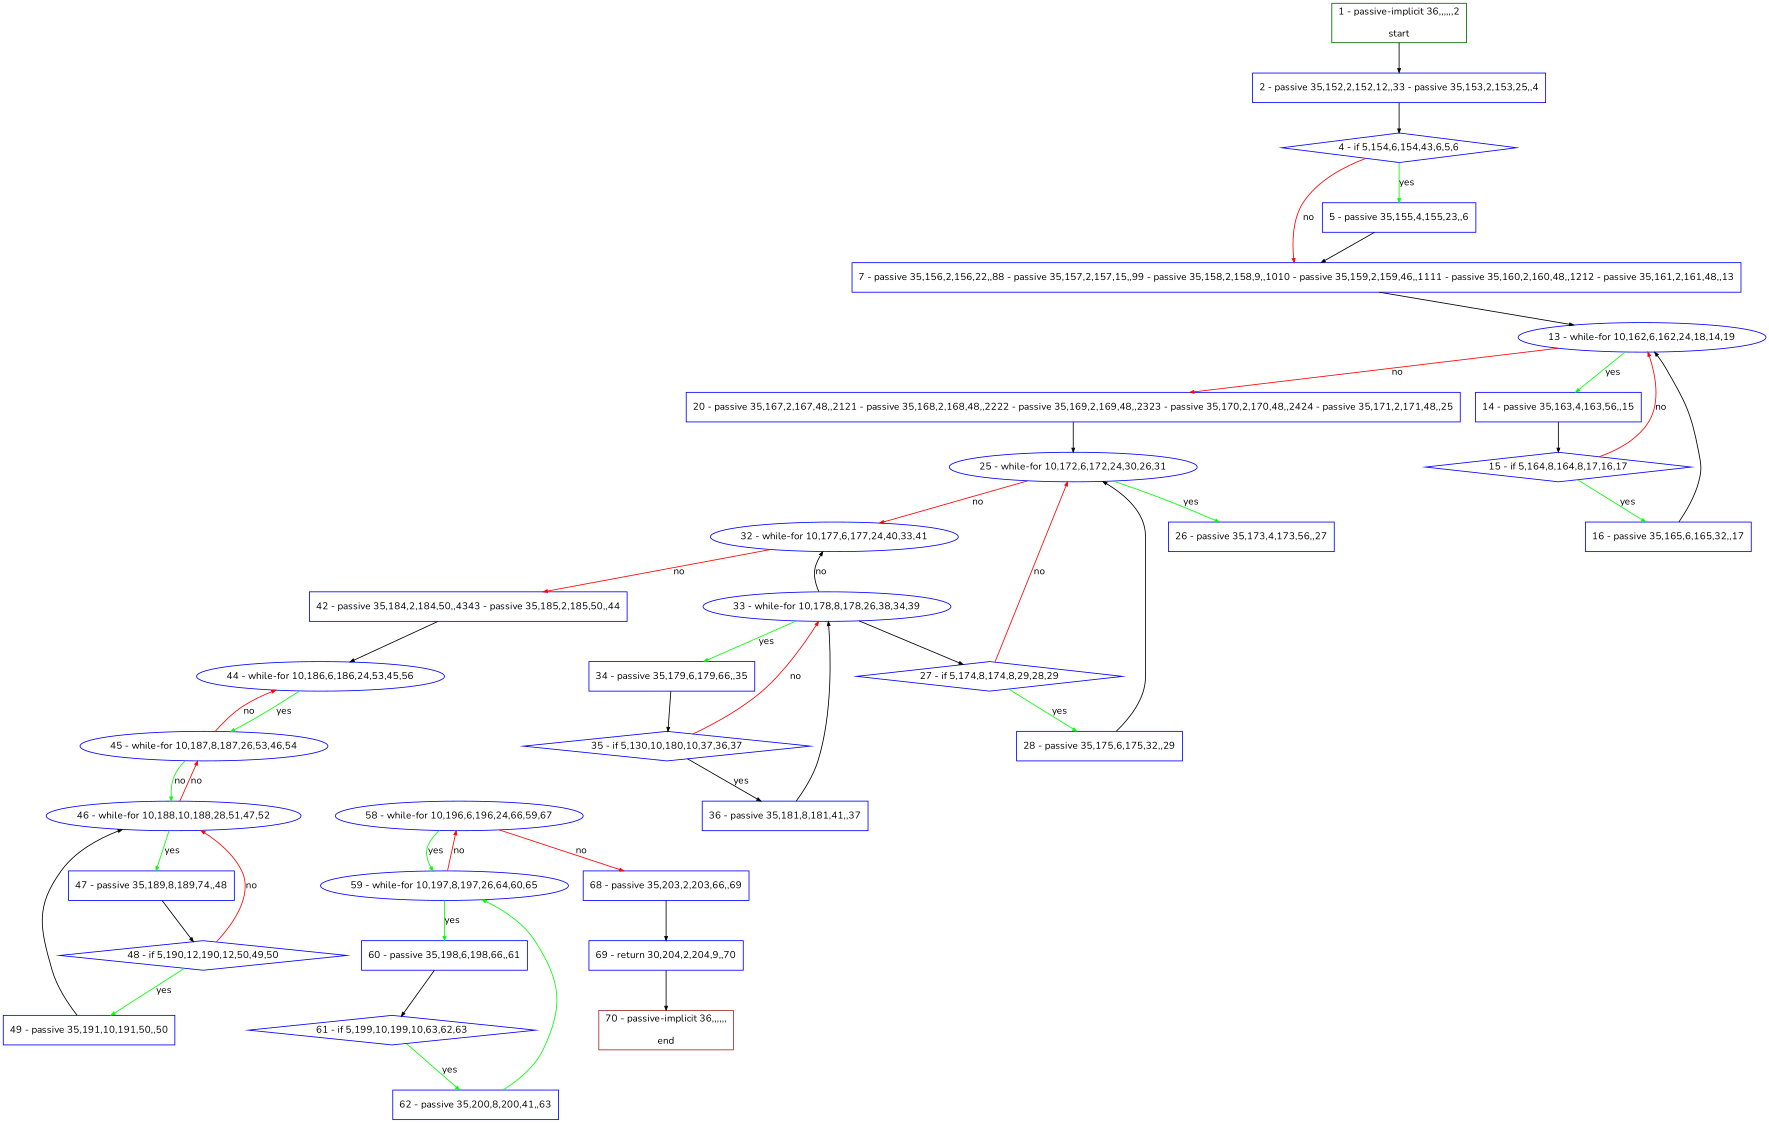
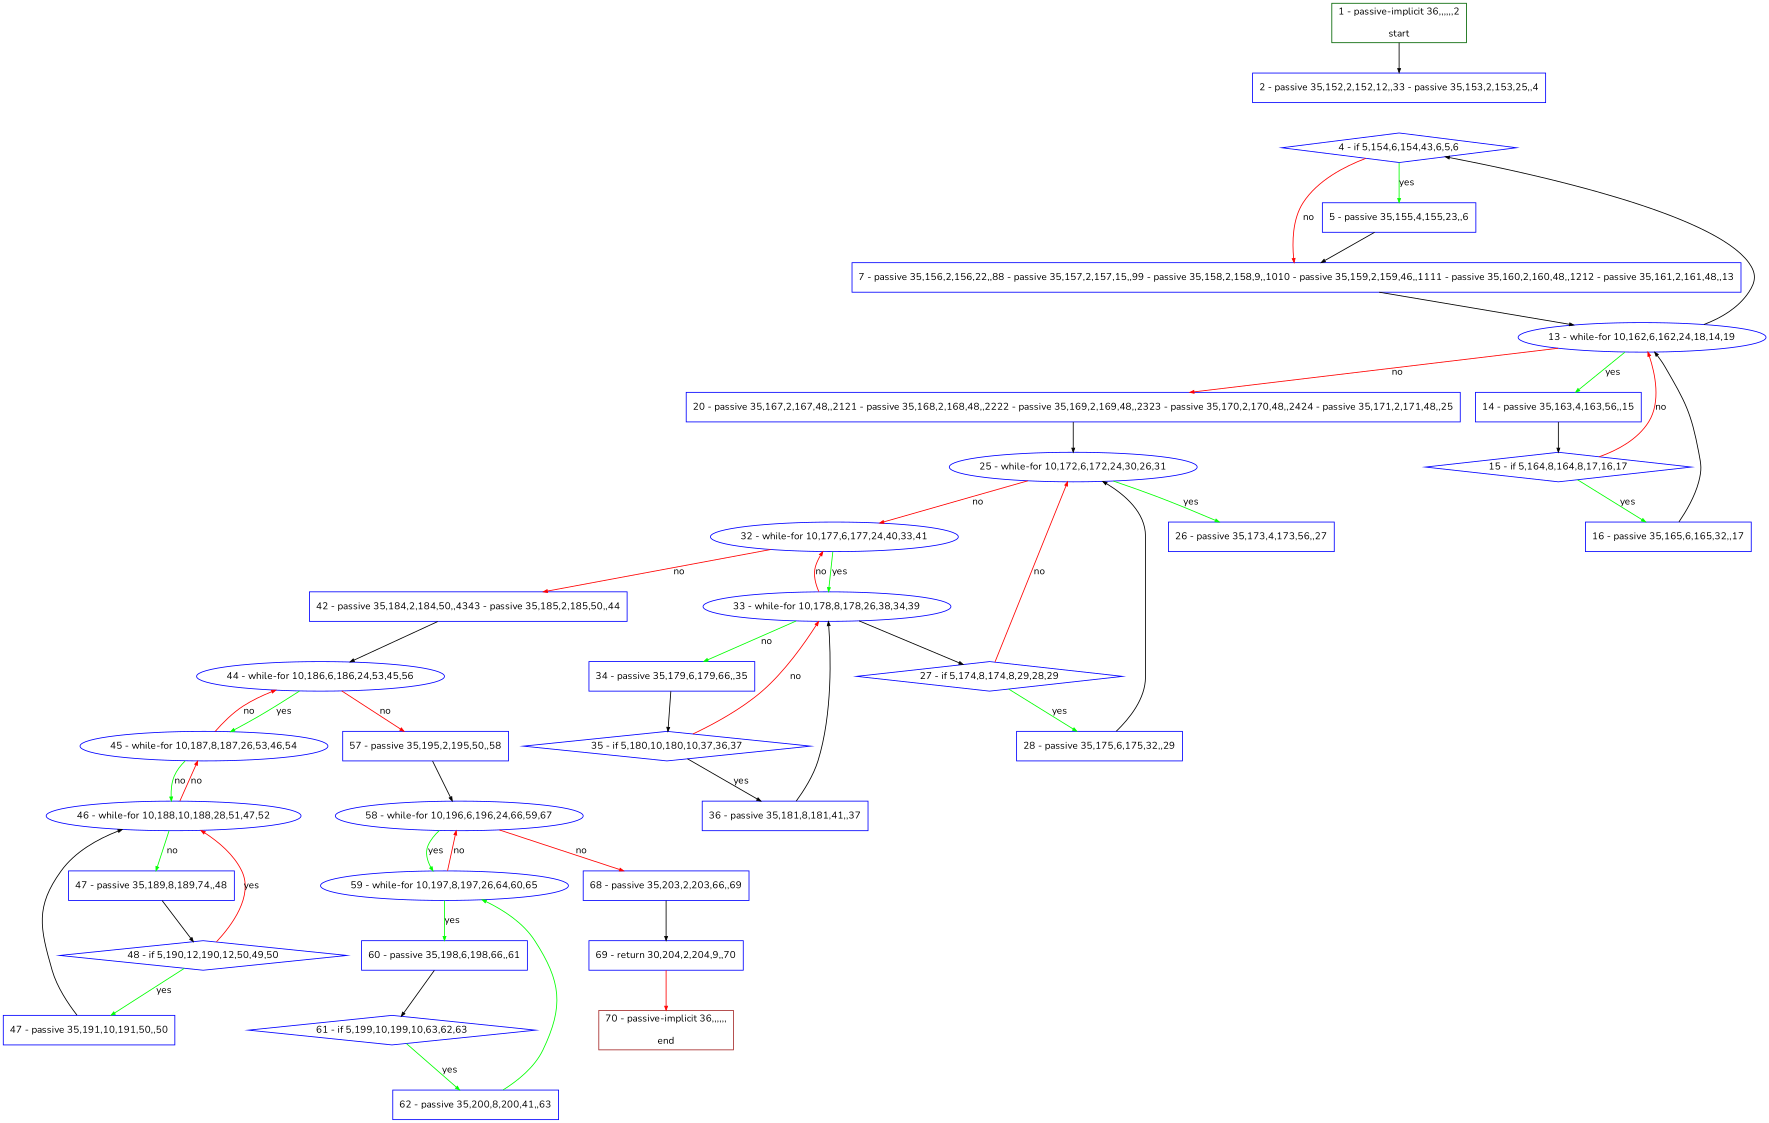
(1399, 116) -> (1648, 208)
none -> (831, 570)
(815, 573) -> (815, 573)
(767, 641) -> (767, 641)
none -> (426, 746)
(667, 746) -> (667, 746)
(172, 851) -> (172, 851)
(252, 886) -> (252, 886)
(666, 988) -> (666, 988)
(89, 1030) -> (89, 1030)
